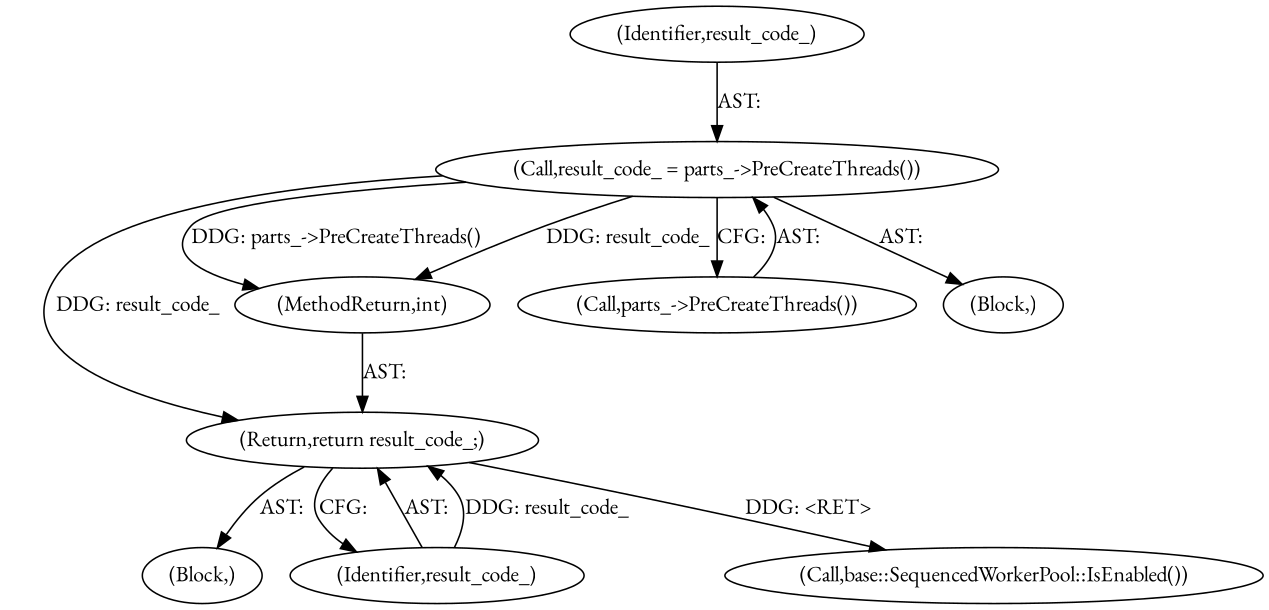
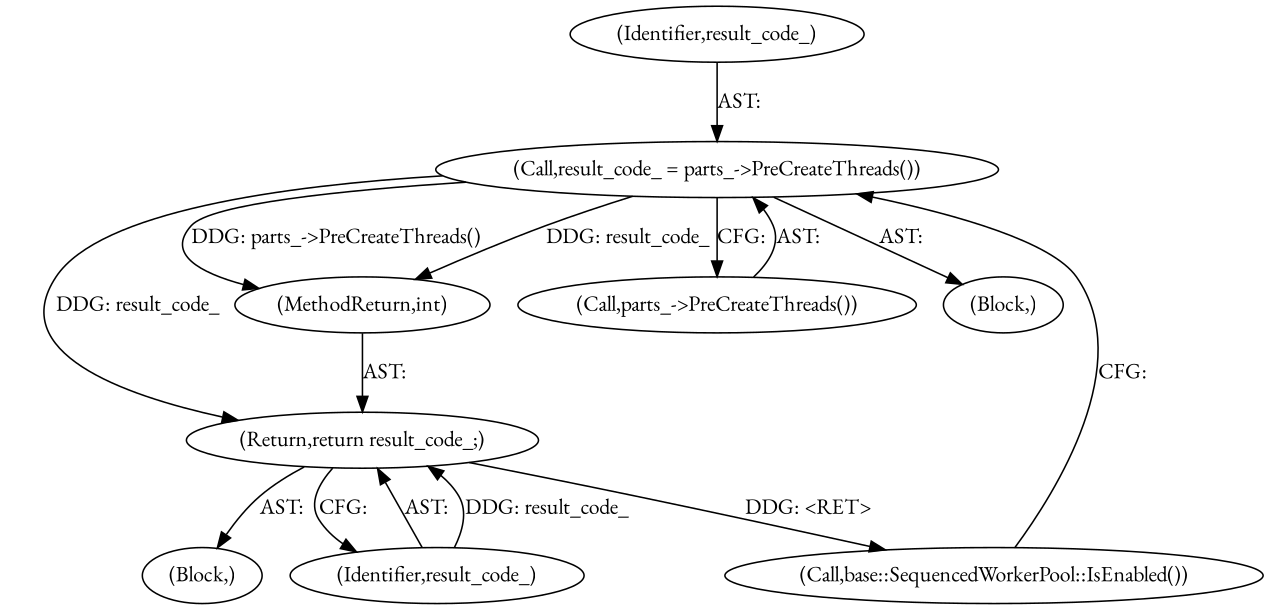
none -> (1092, 309)
